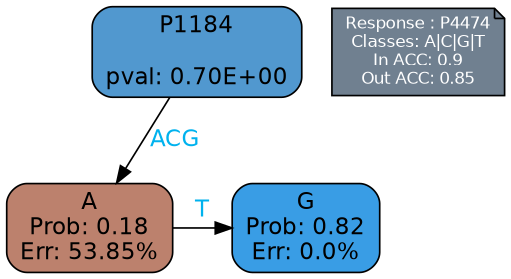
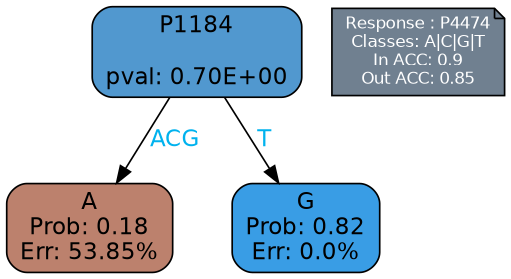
(194, 228) -> (247, 133)
